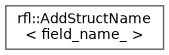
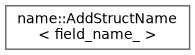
(85, 27) -> (98, 27)
